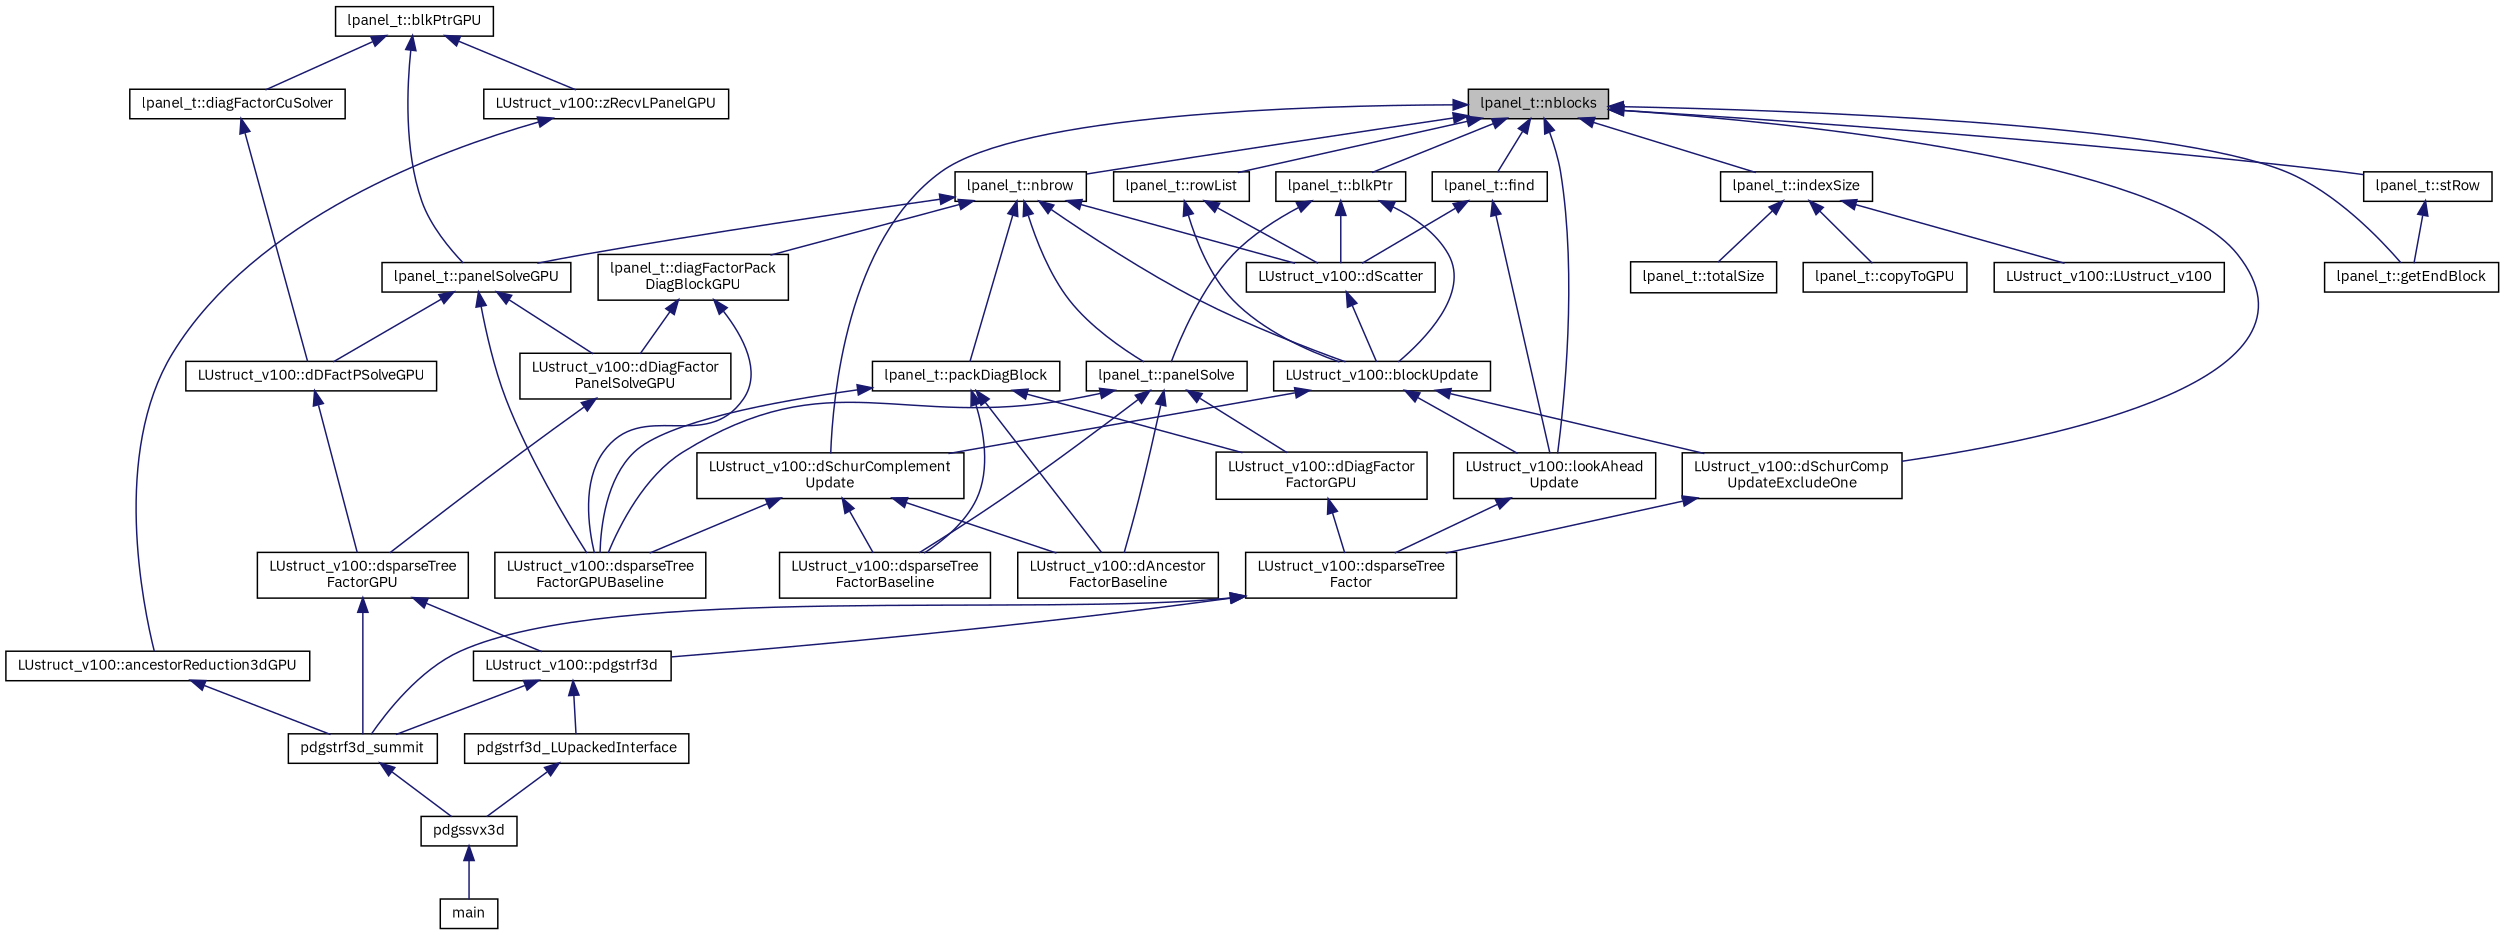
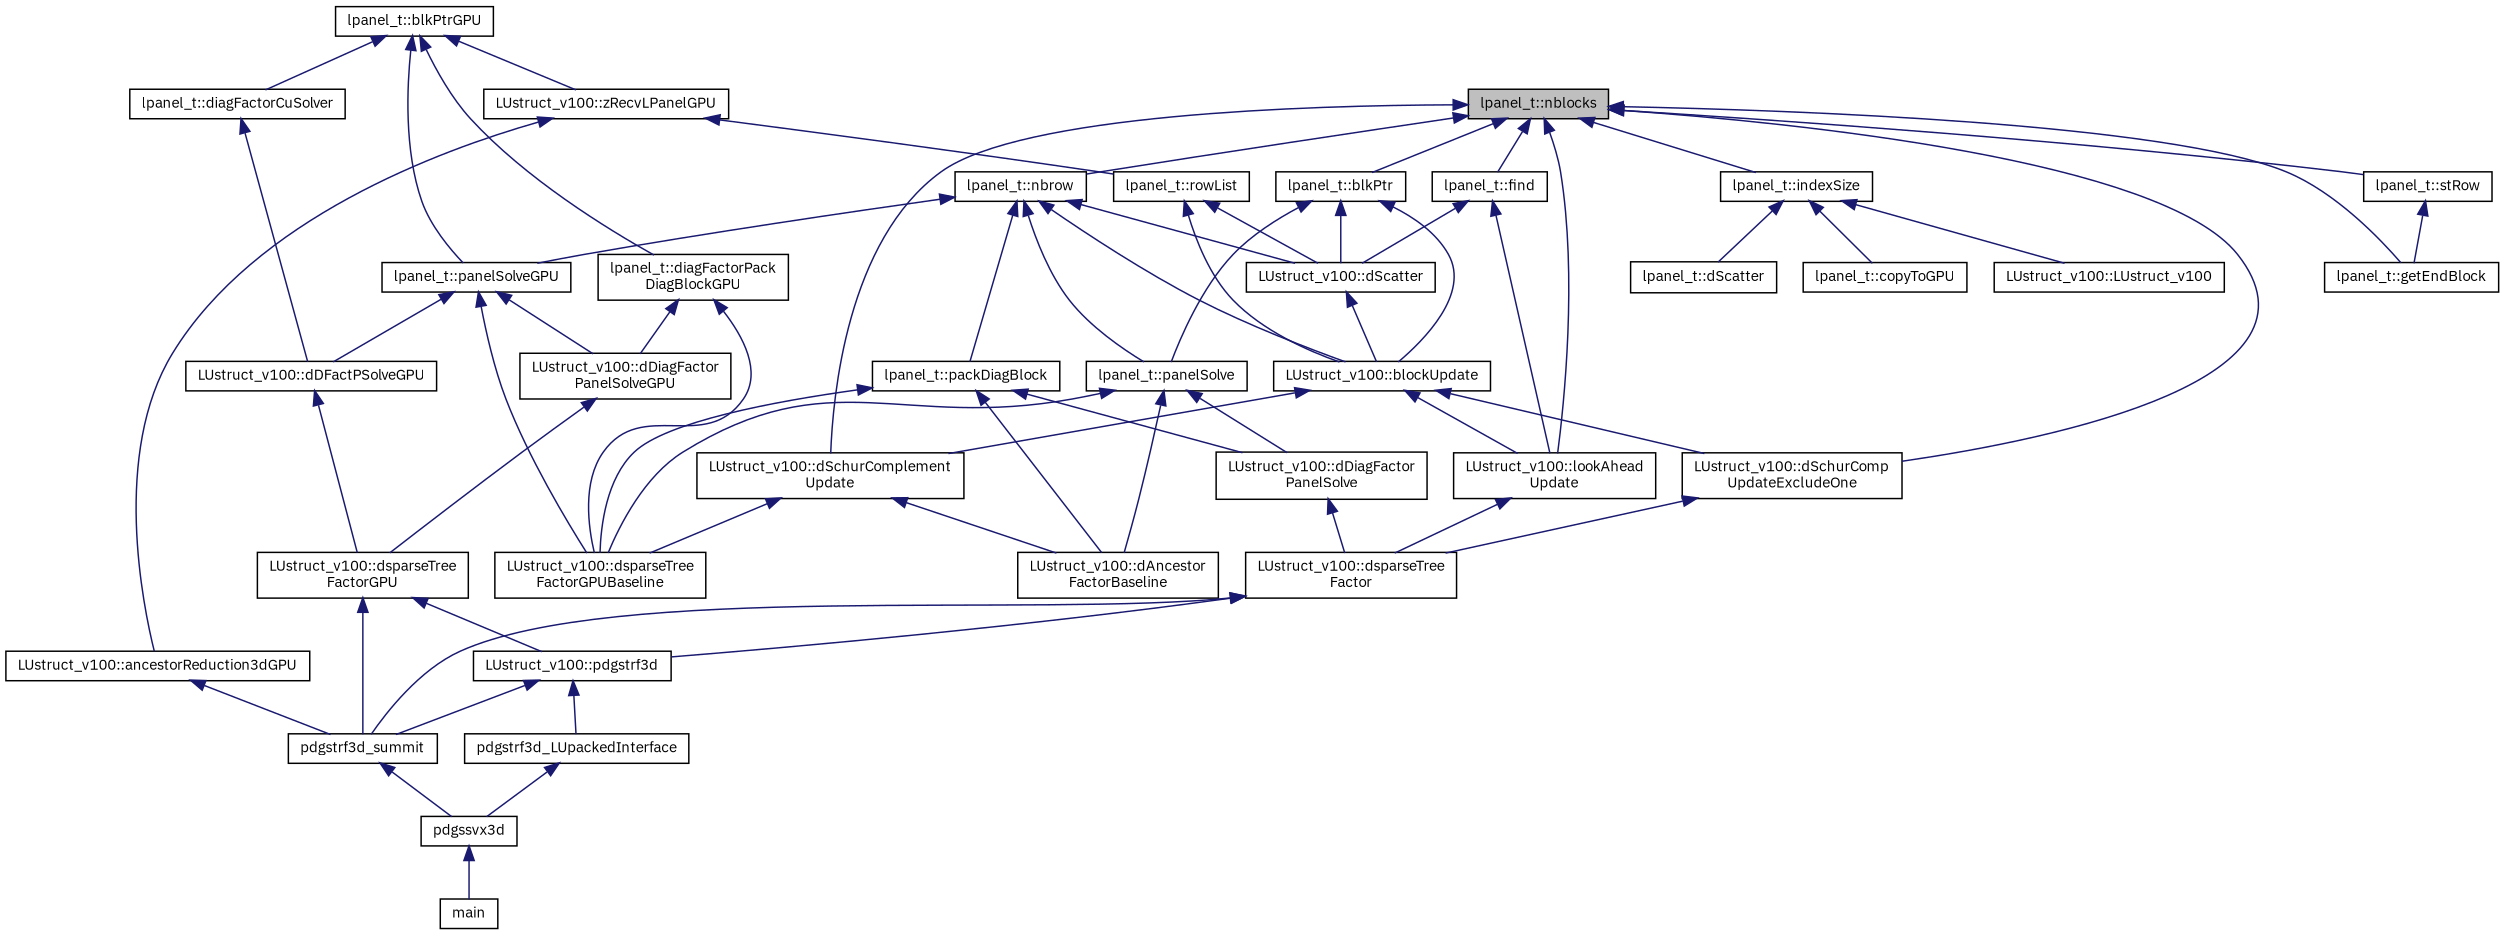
(1352, 147) -> (917, 146)
(865, 230) -> (525, 169)
(1704, 277) -> (1704, 277)
(1322, 476) -> (1322, 476)
(885, 575) -> none
